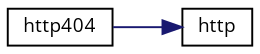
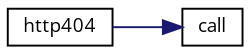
(217, 27) -> (212, 27)
